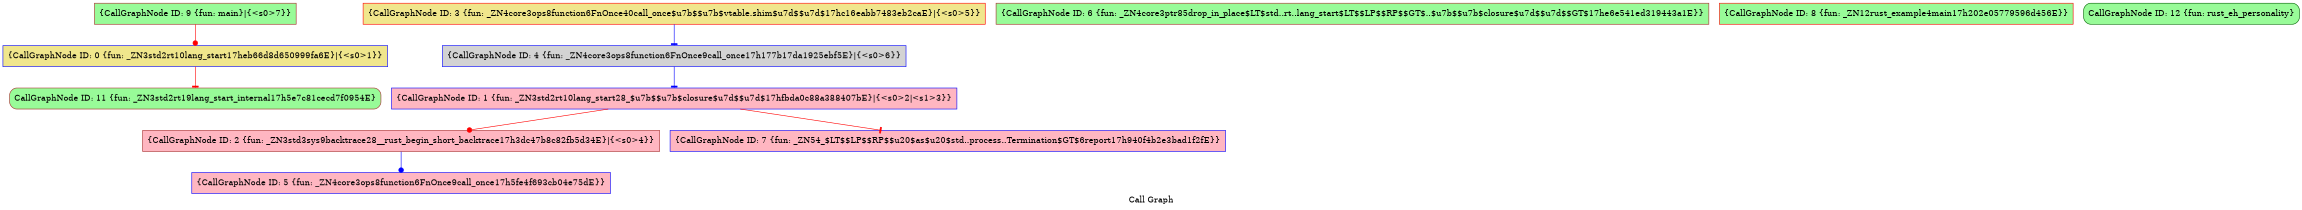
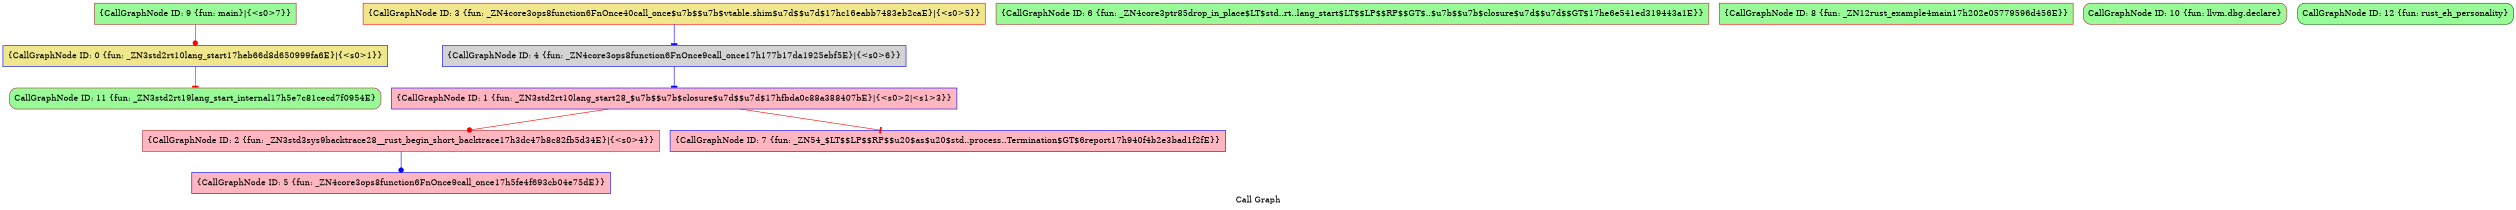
none -> (2185, 14)
